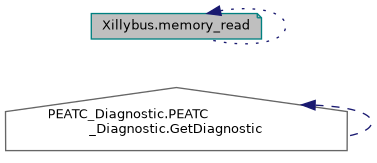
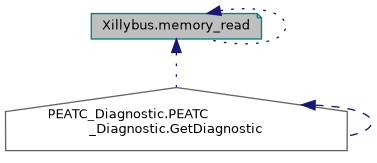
none -> (176, 70)
